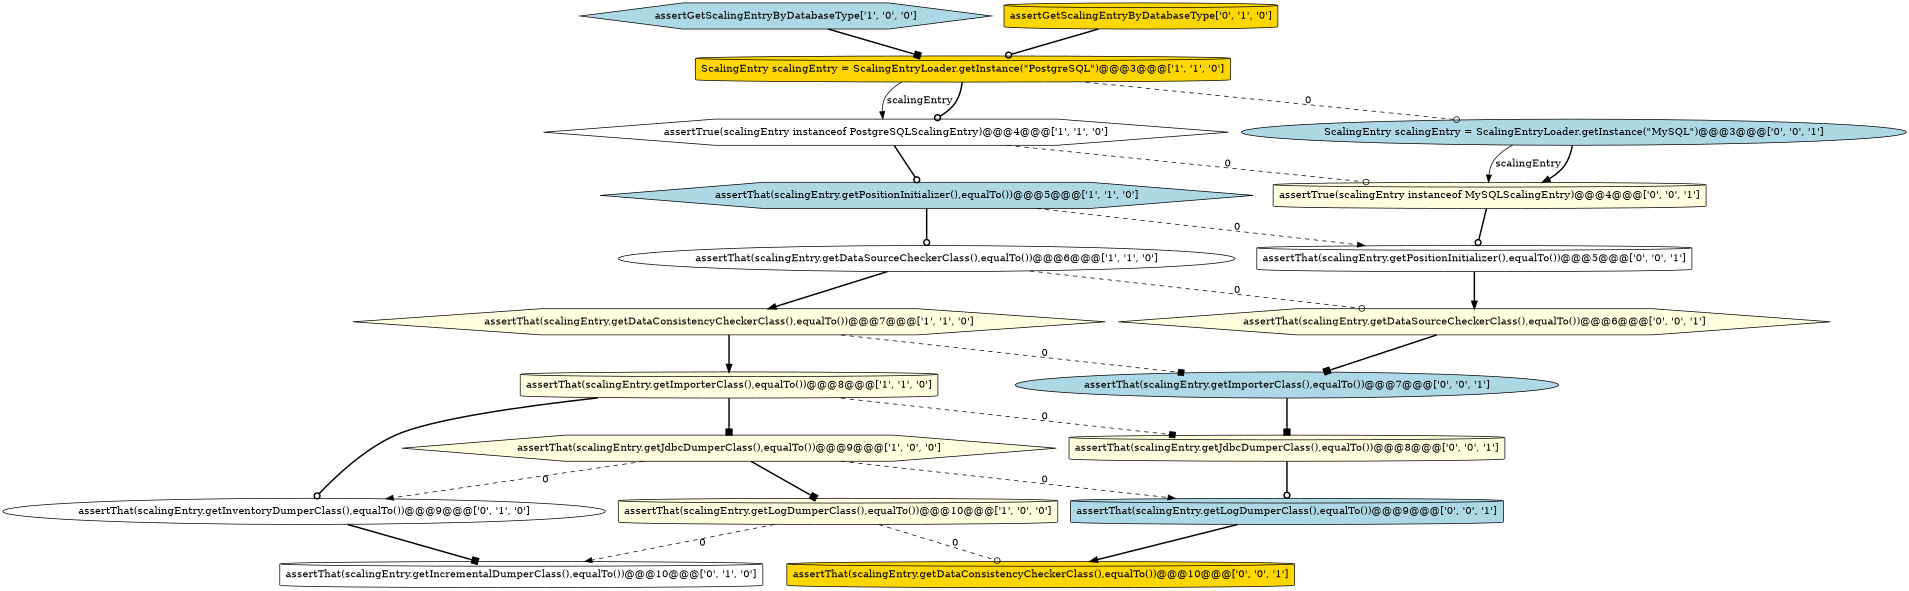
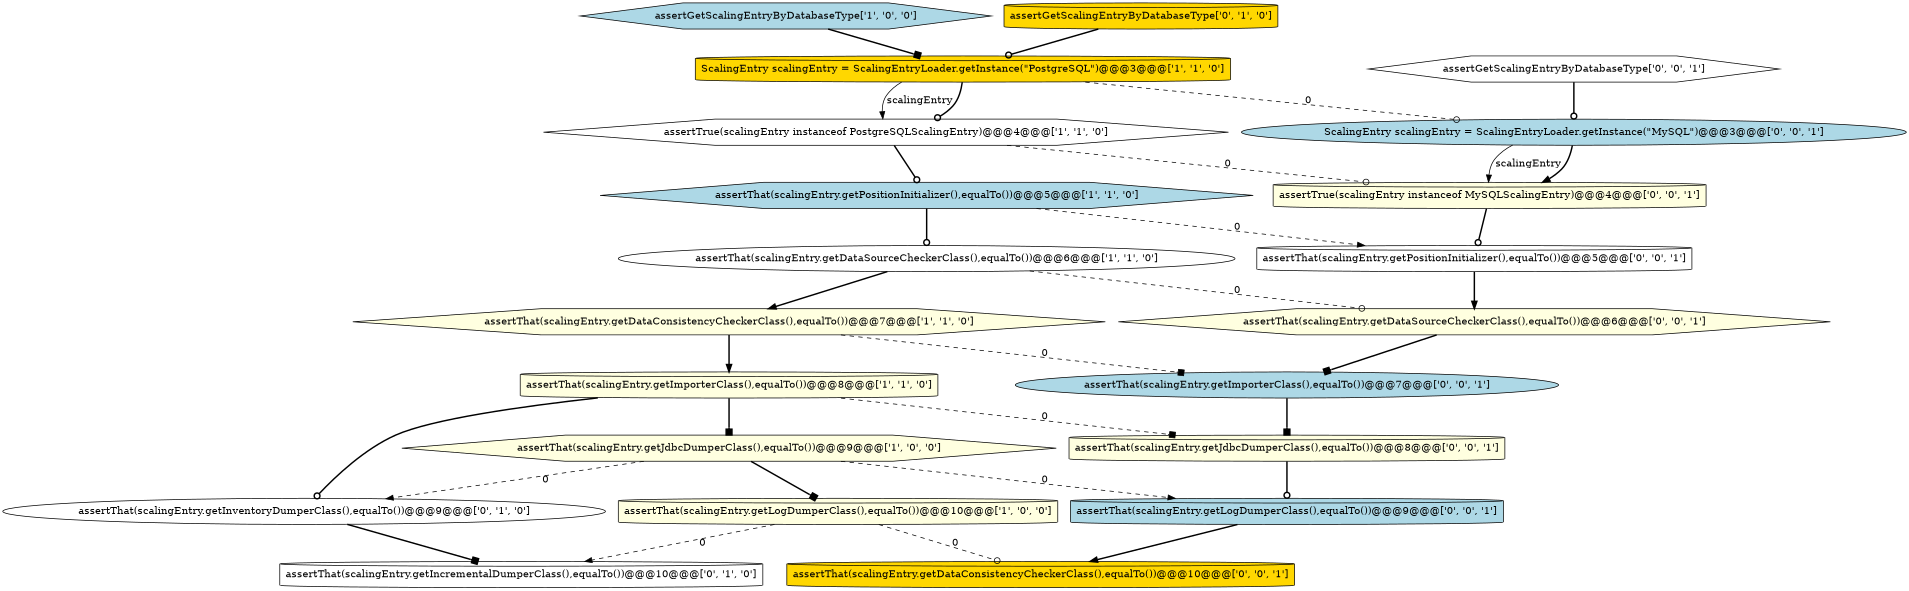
none -> (1574, 69)
